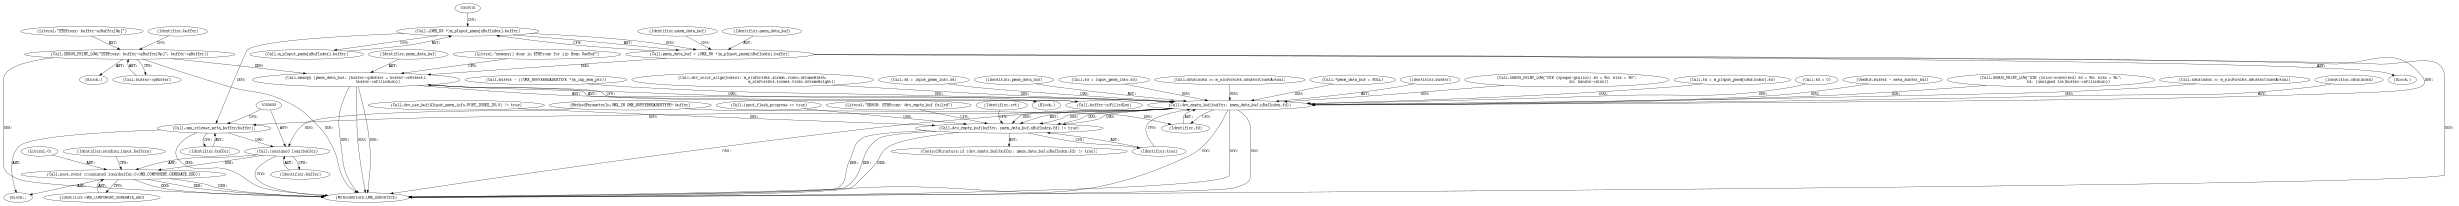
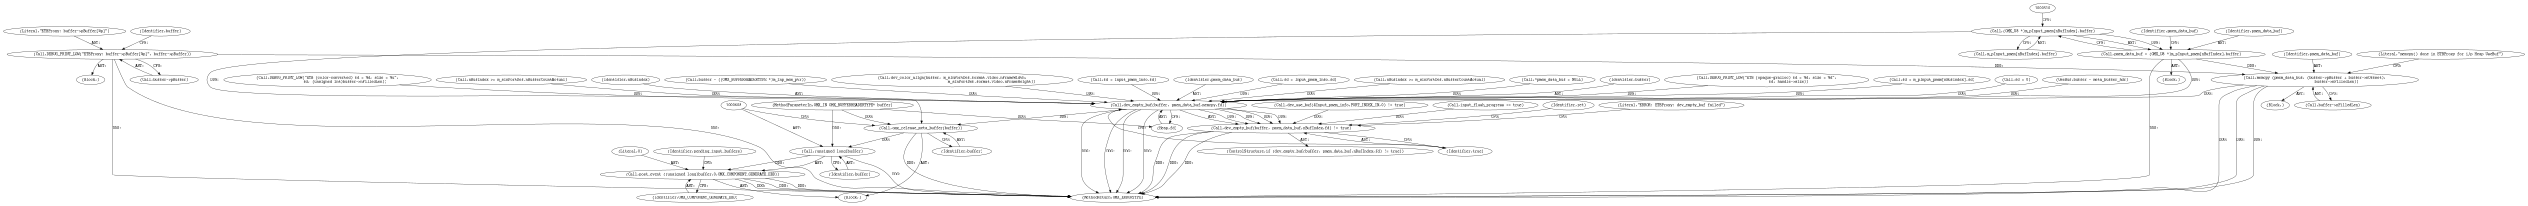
(1230, 105) -> (1168, 105)
none -> (864, 119)
(1186, 128) -> (1167, 128)
